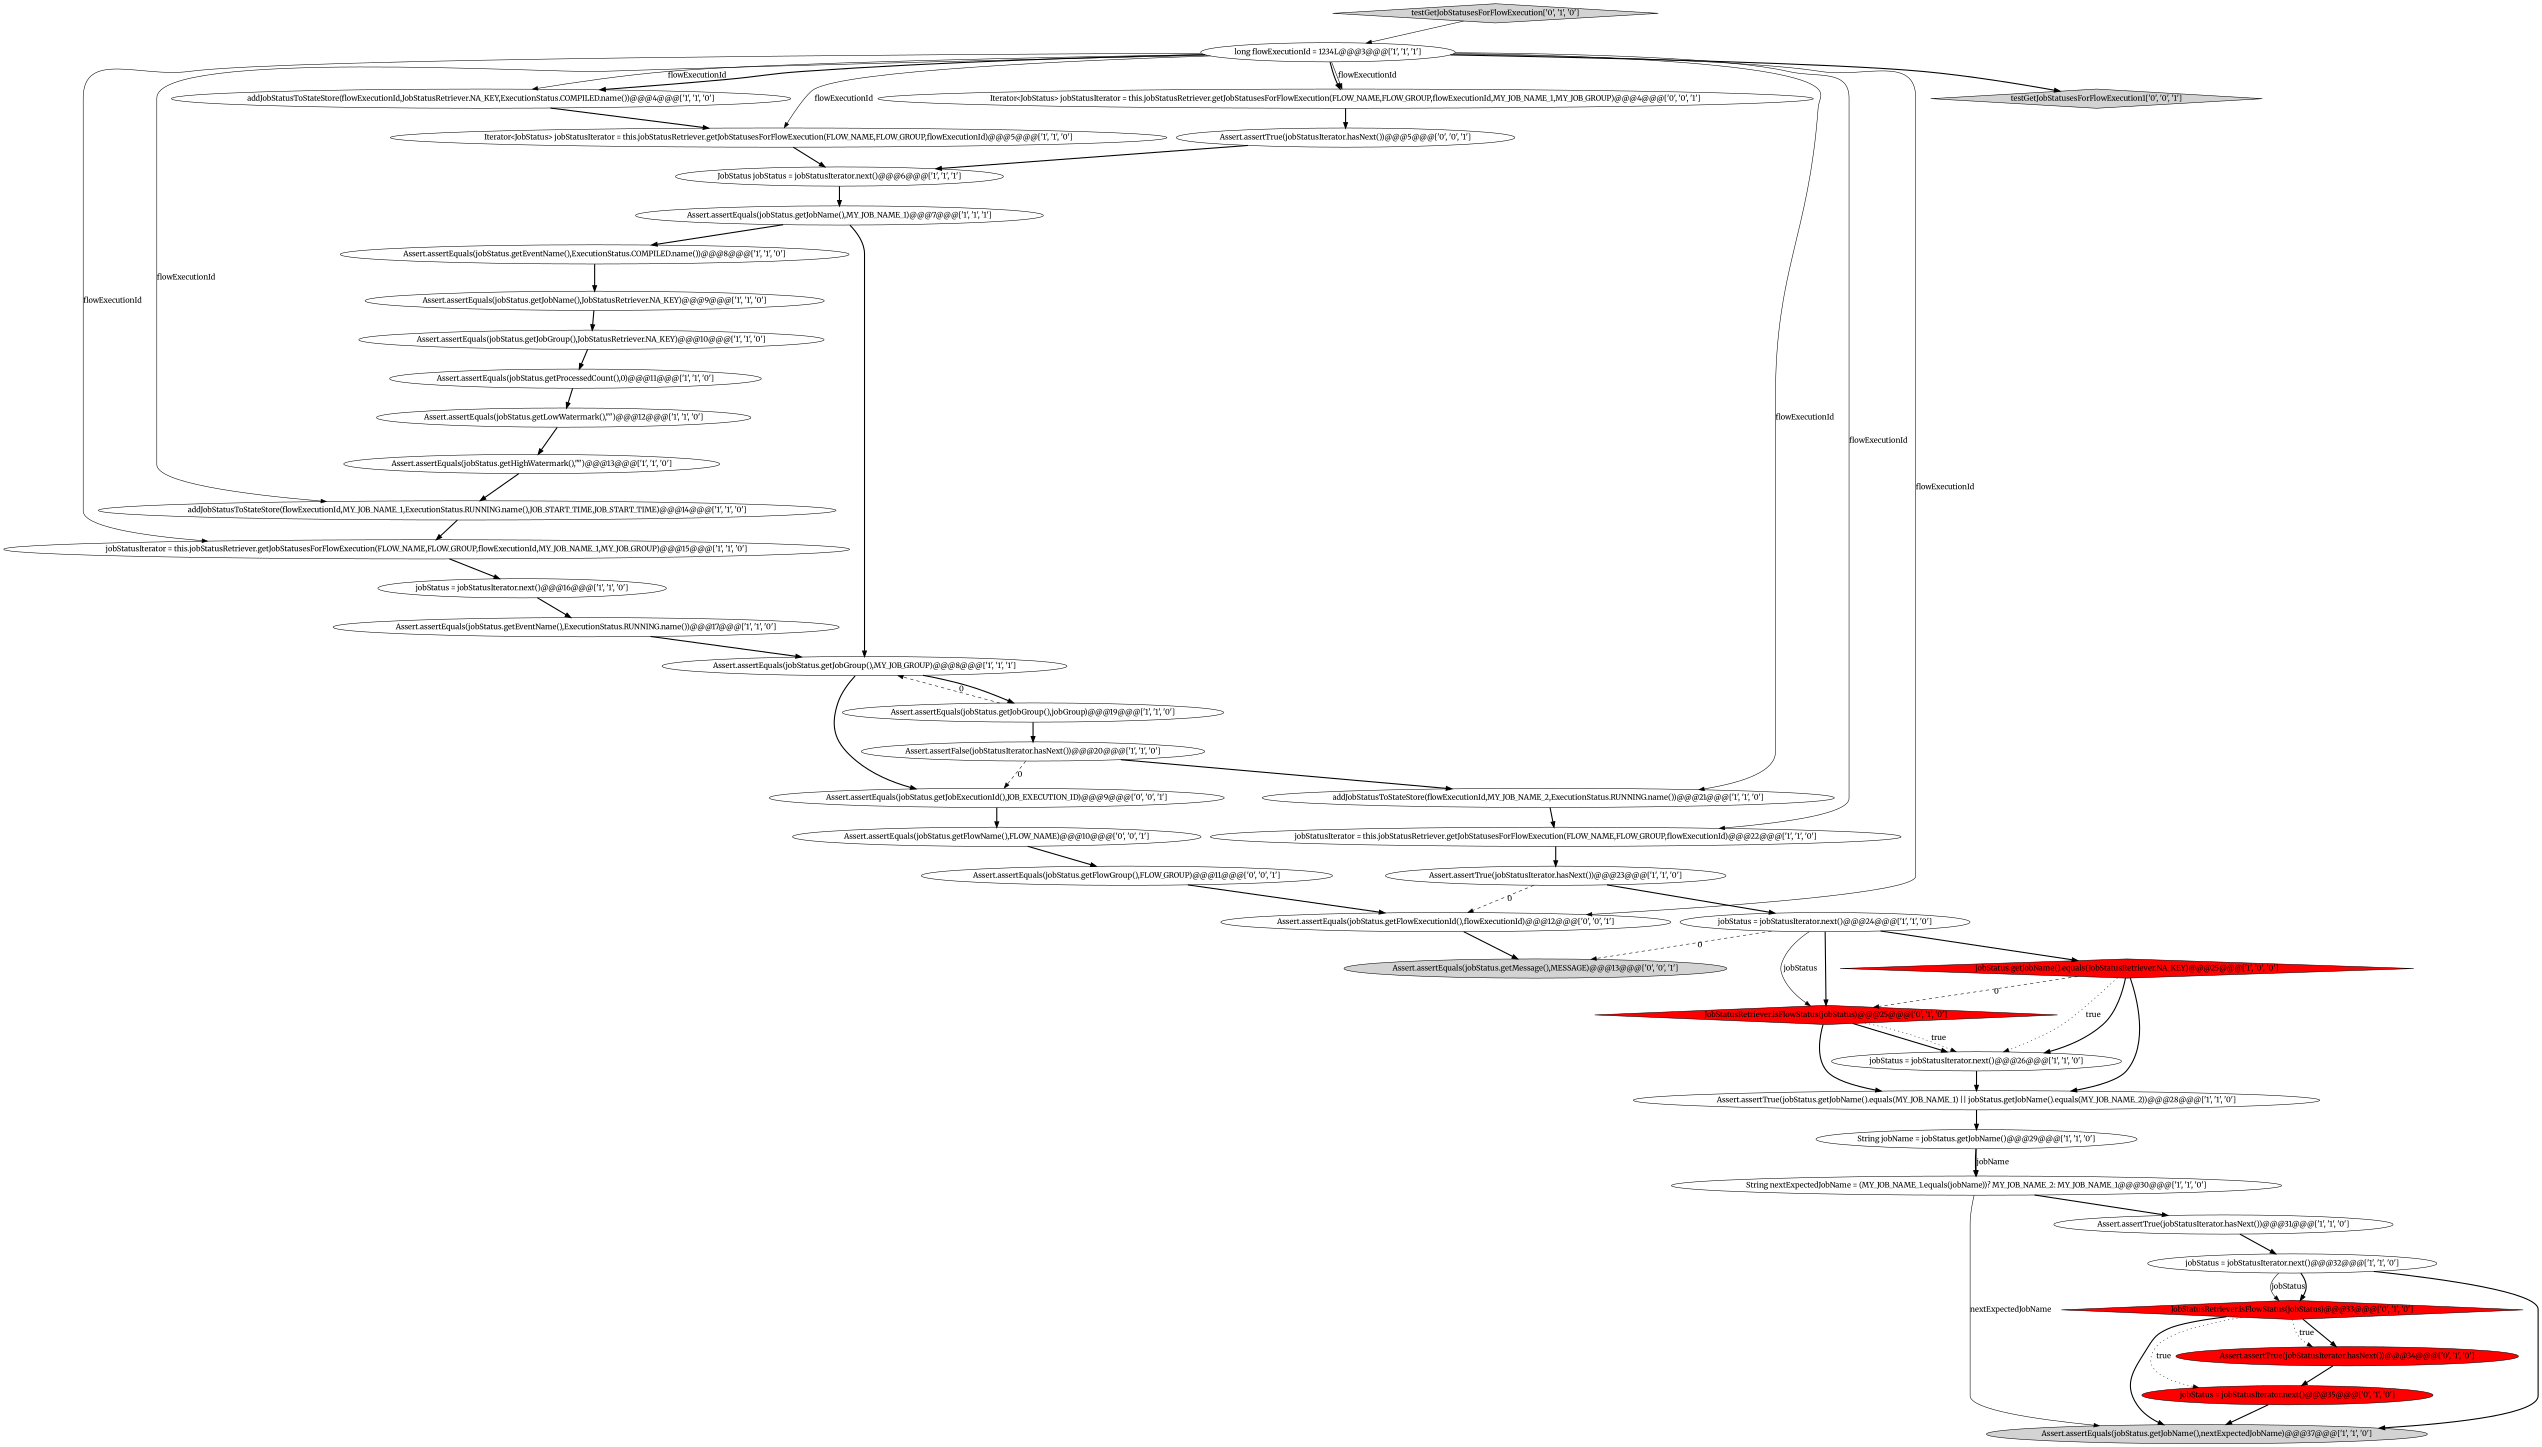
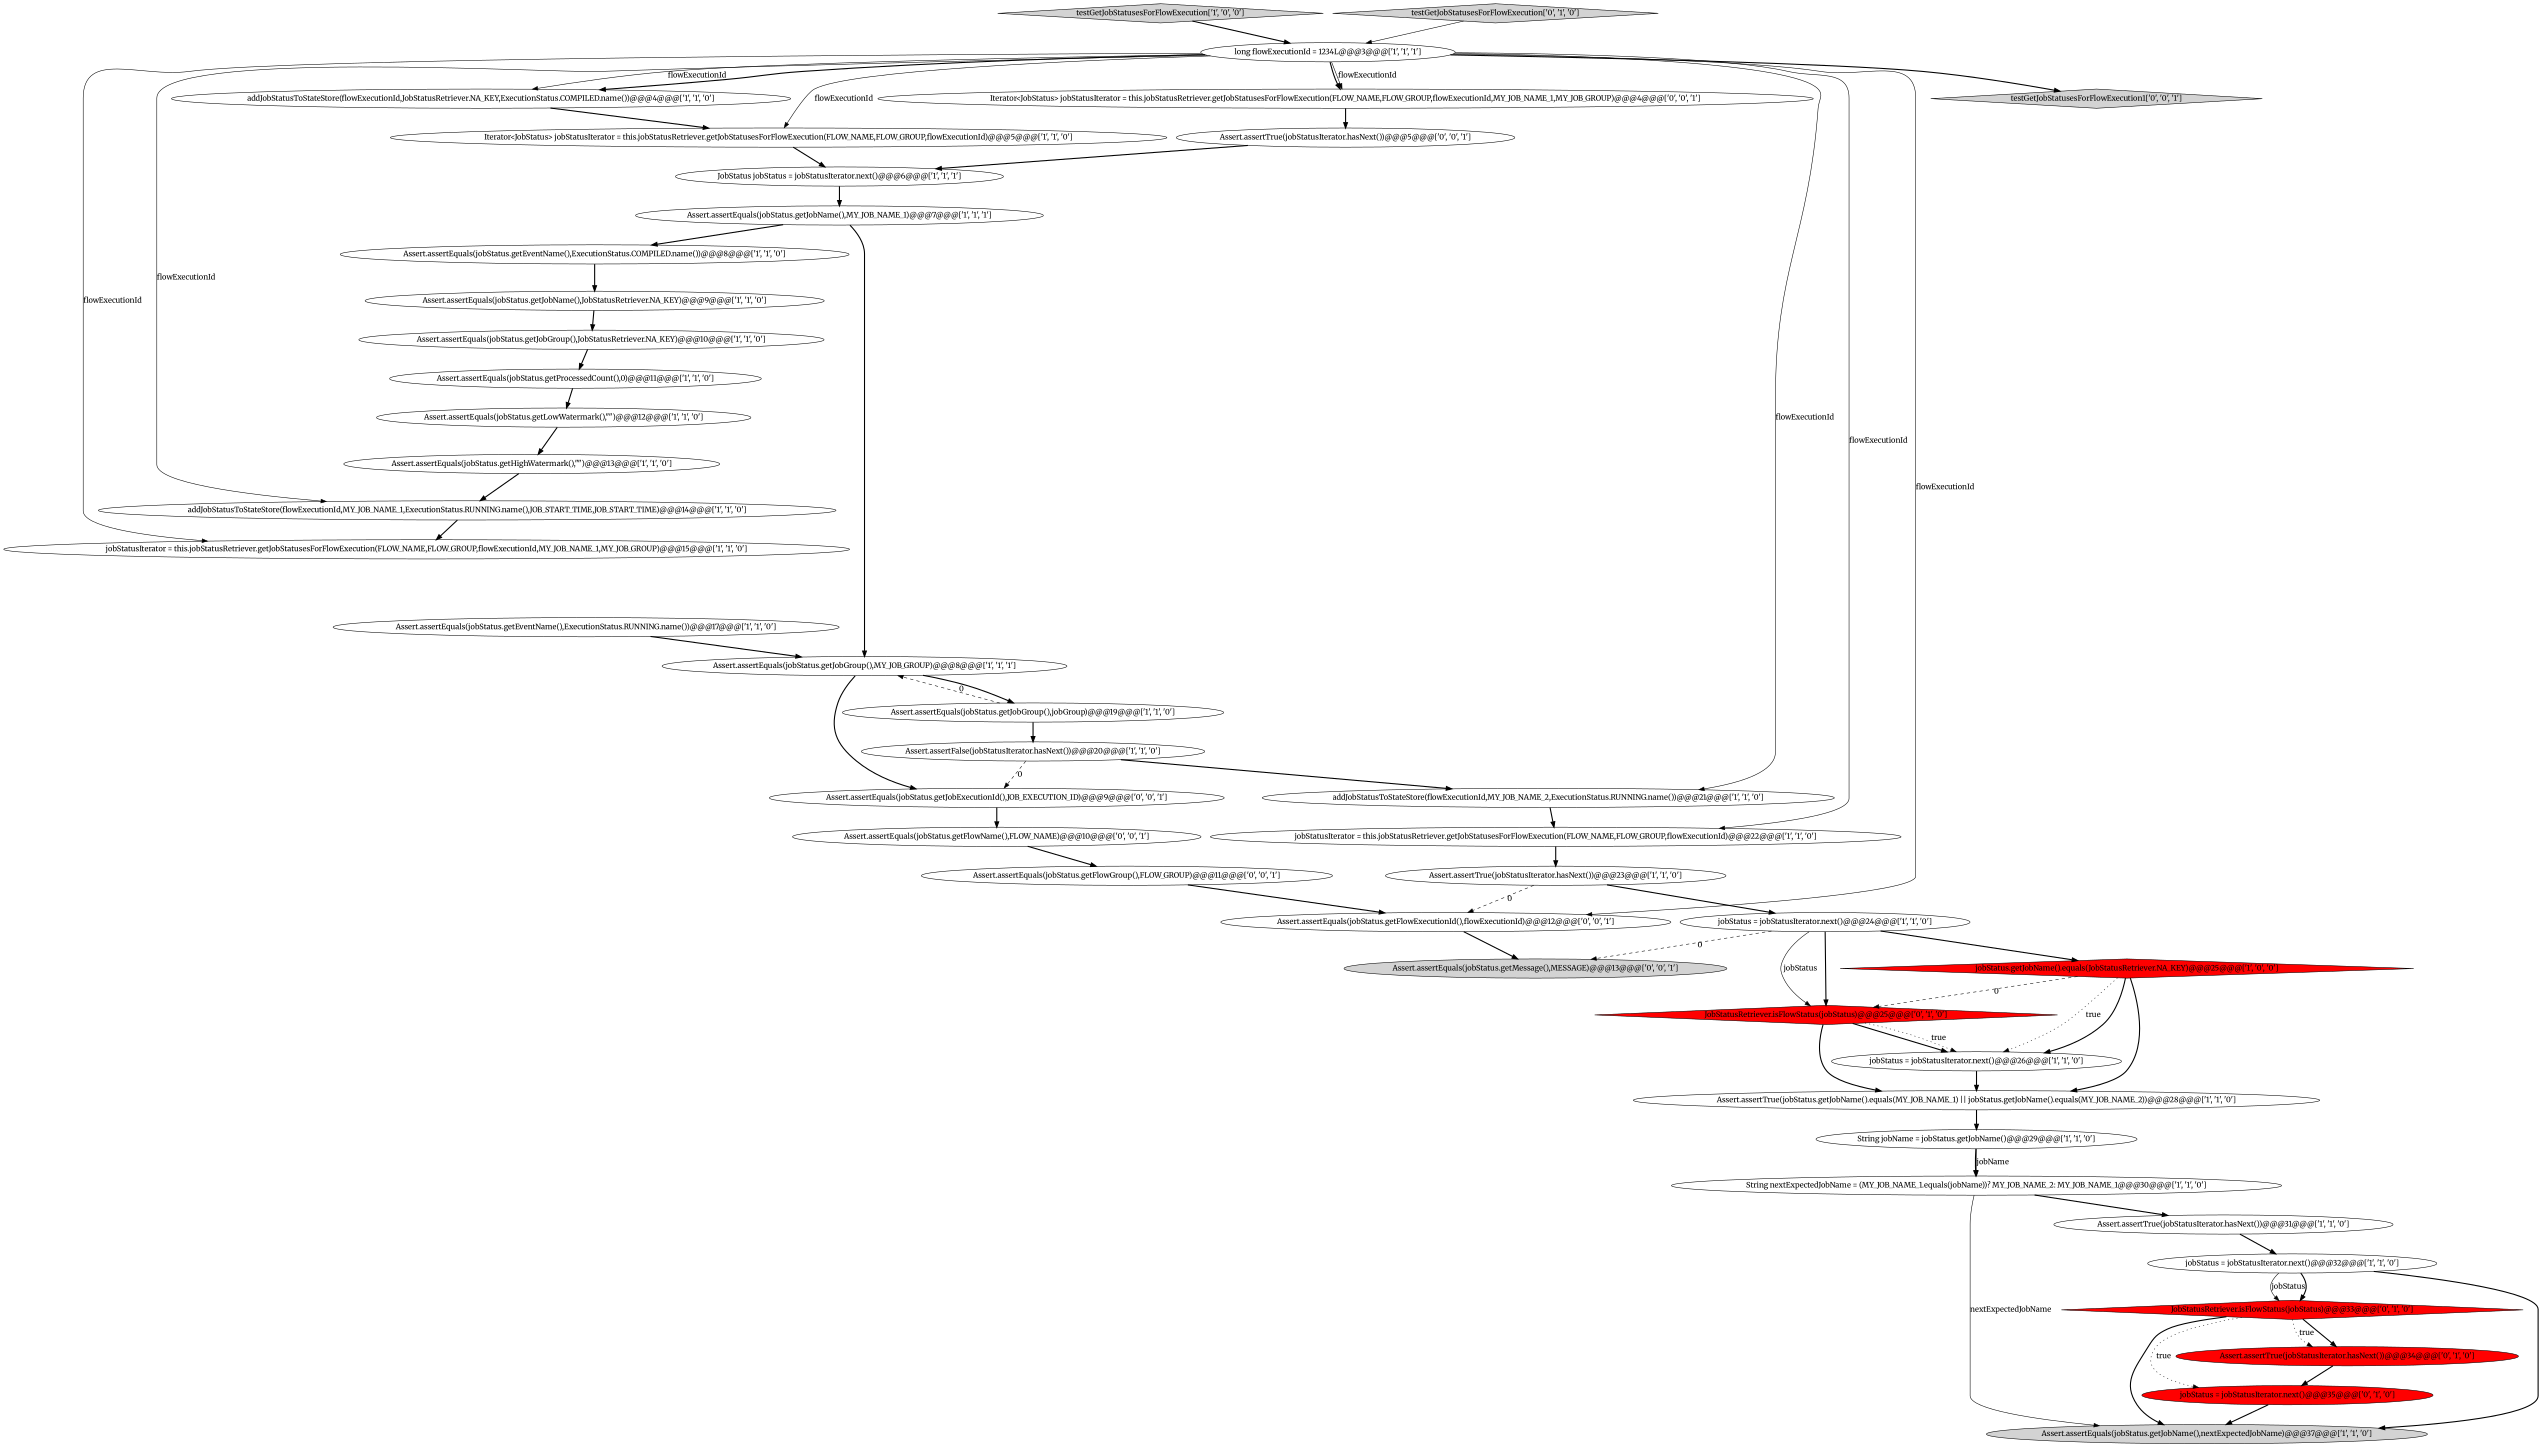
none -> (1161, 13)
(522, 588) -> none
